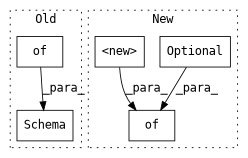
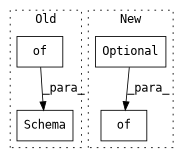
(120, 52) -> none
